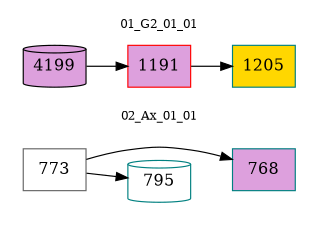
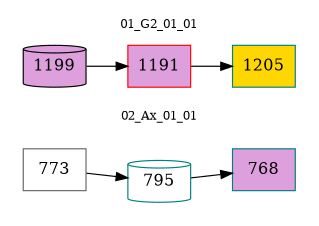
(55, 66) -> (55, 66)
(153, 147) -> (206, 176)
